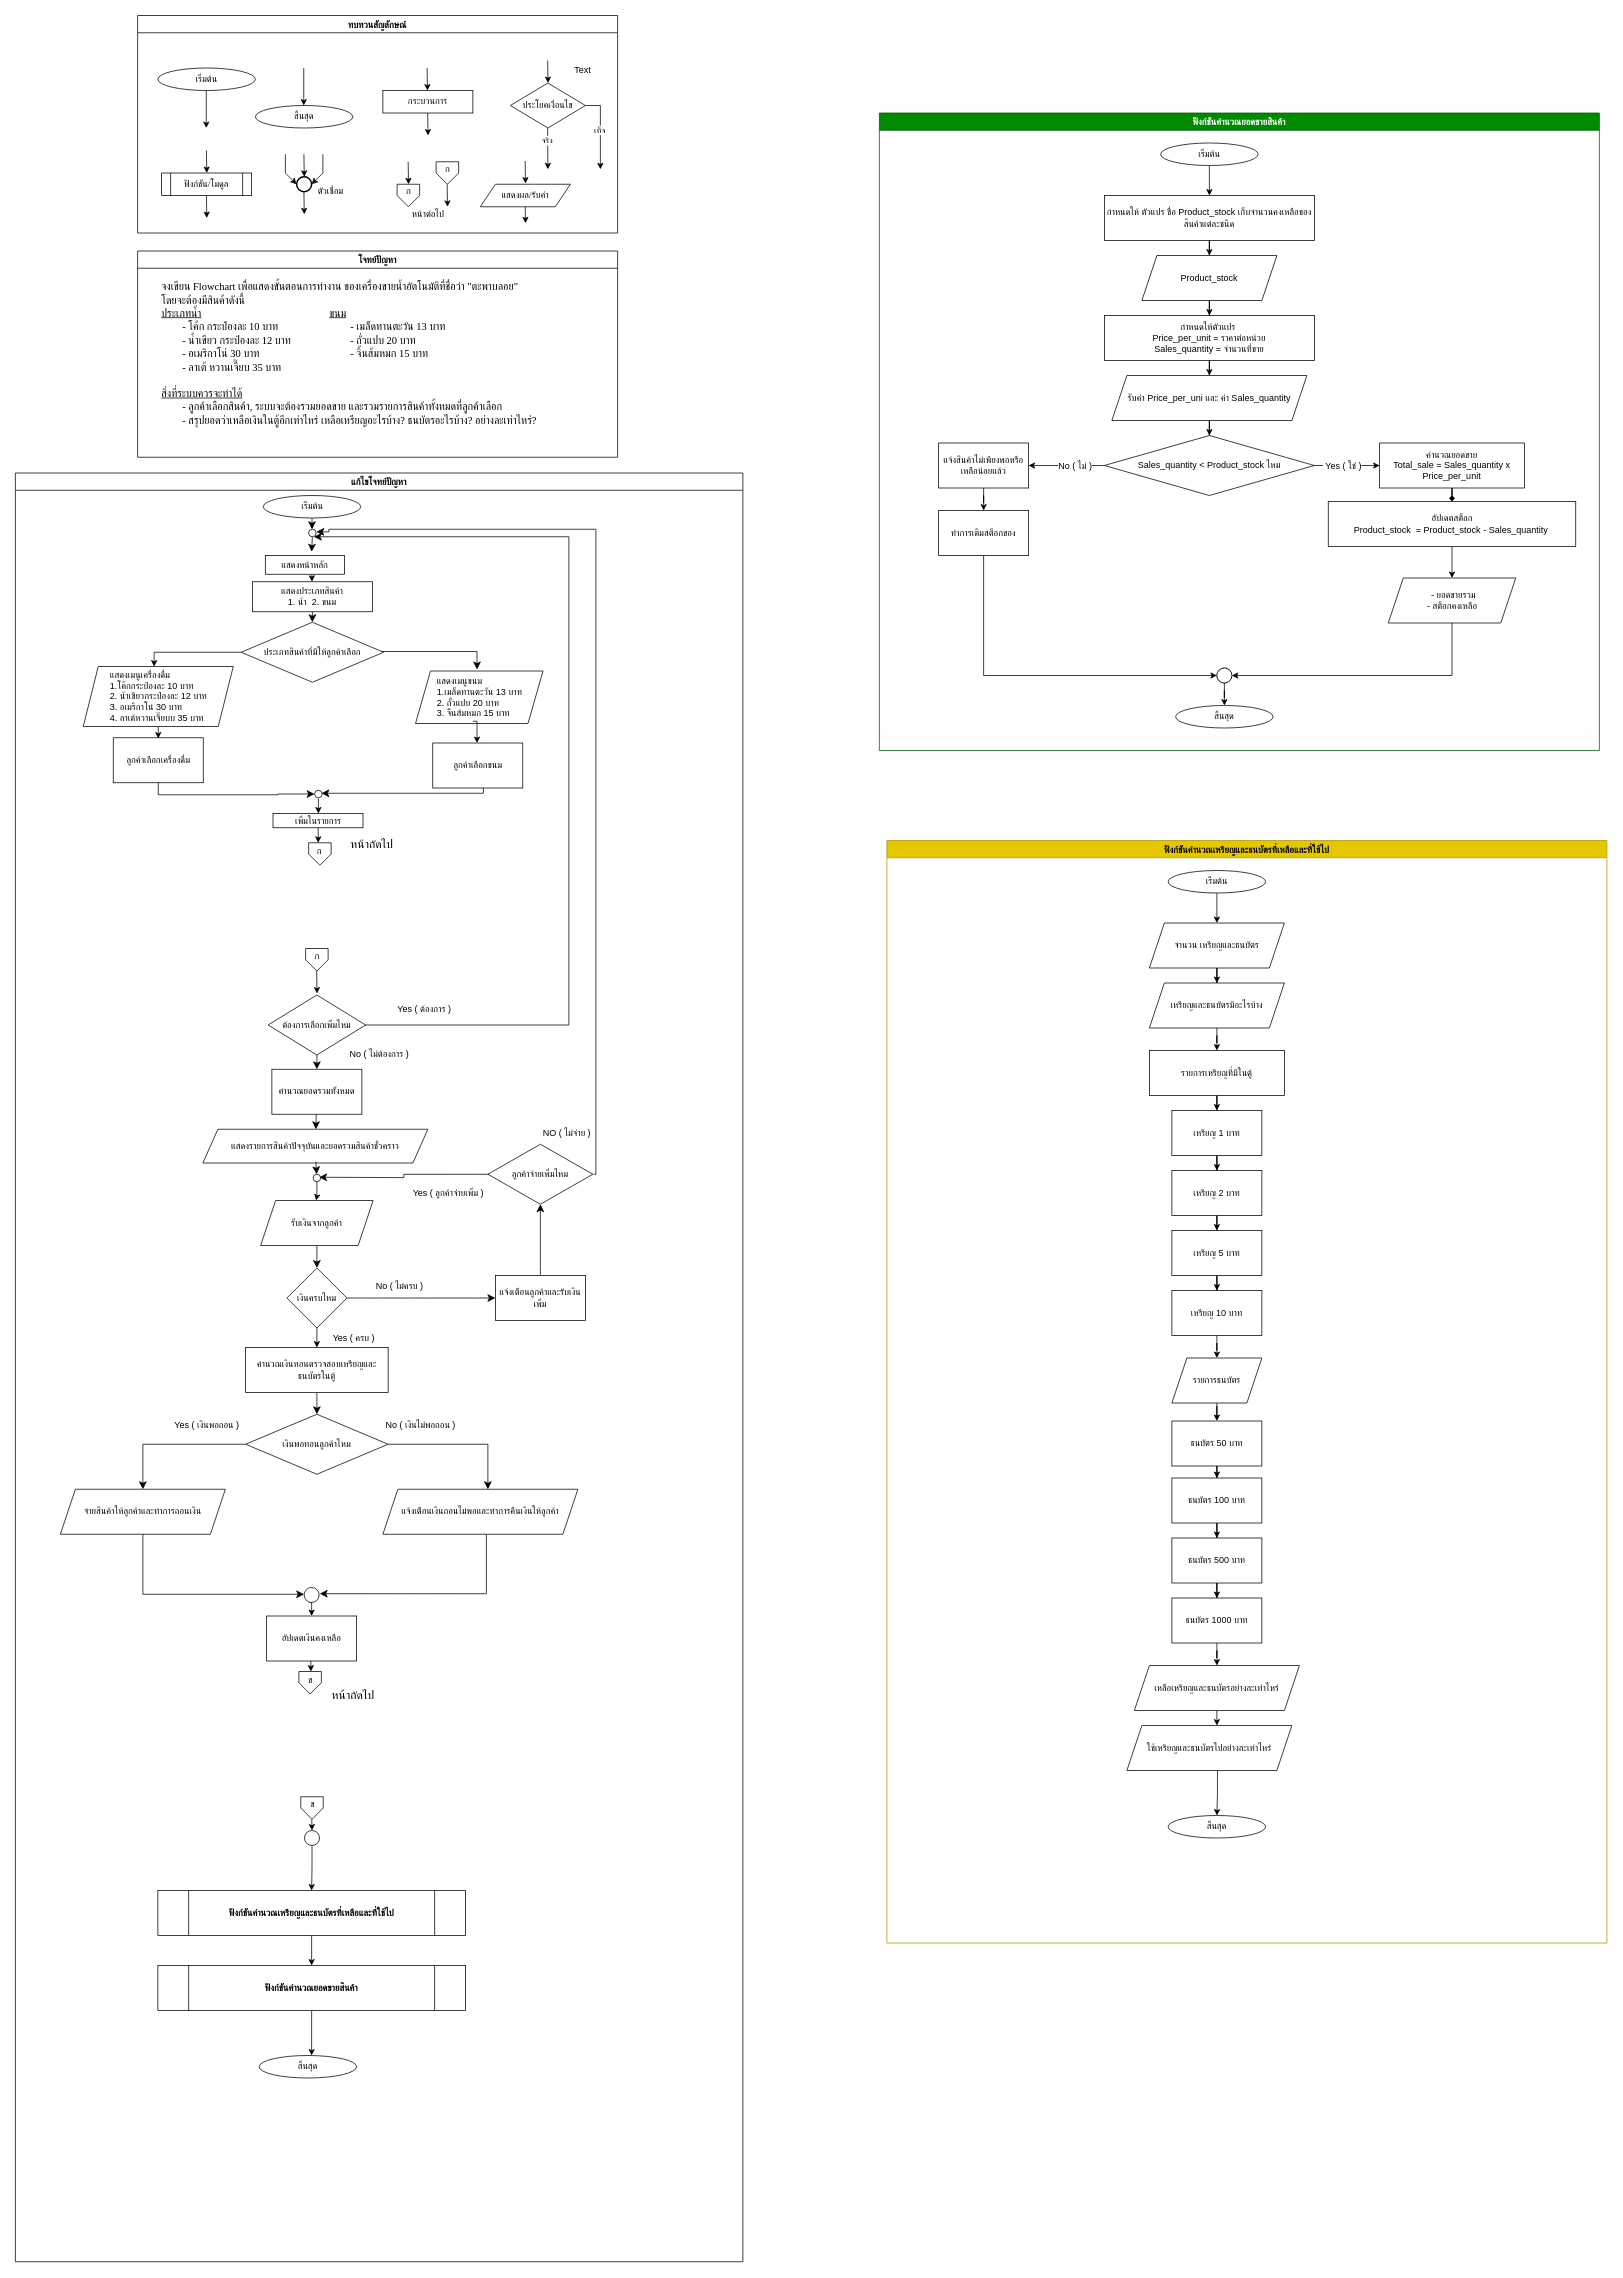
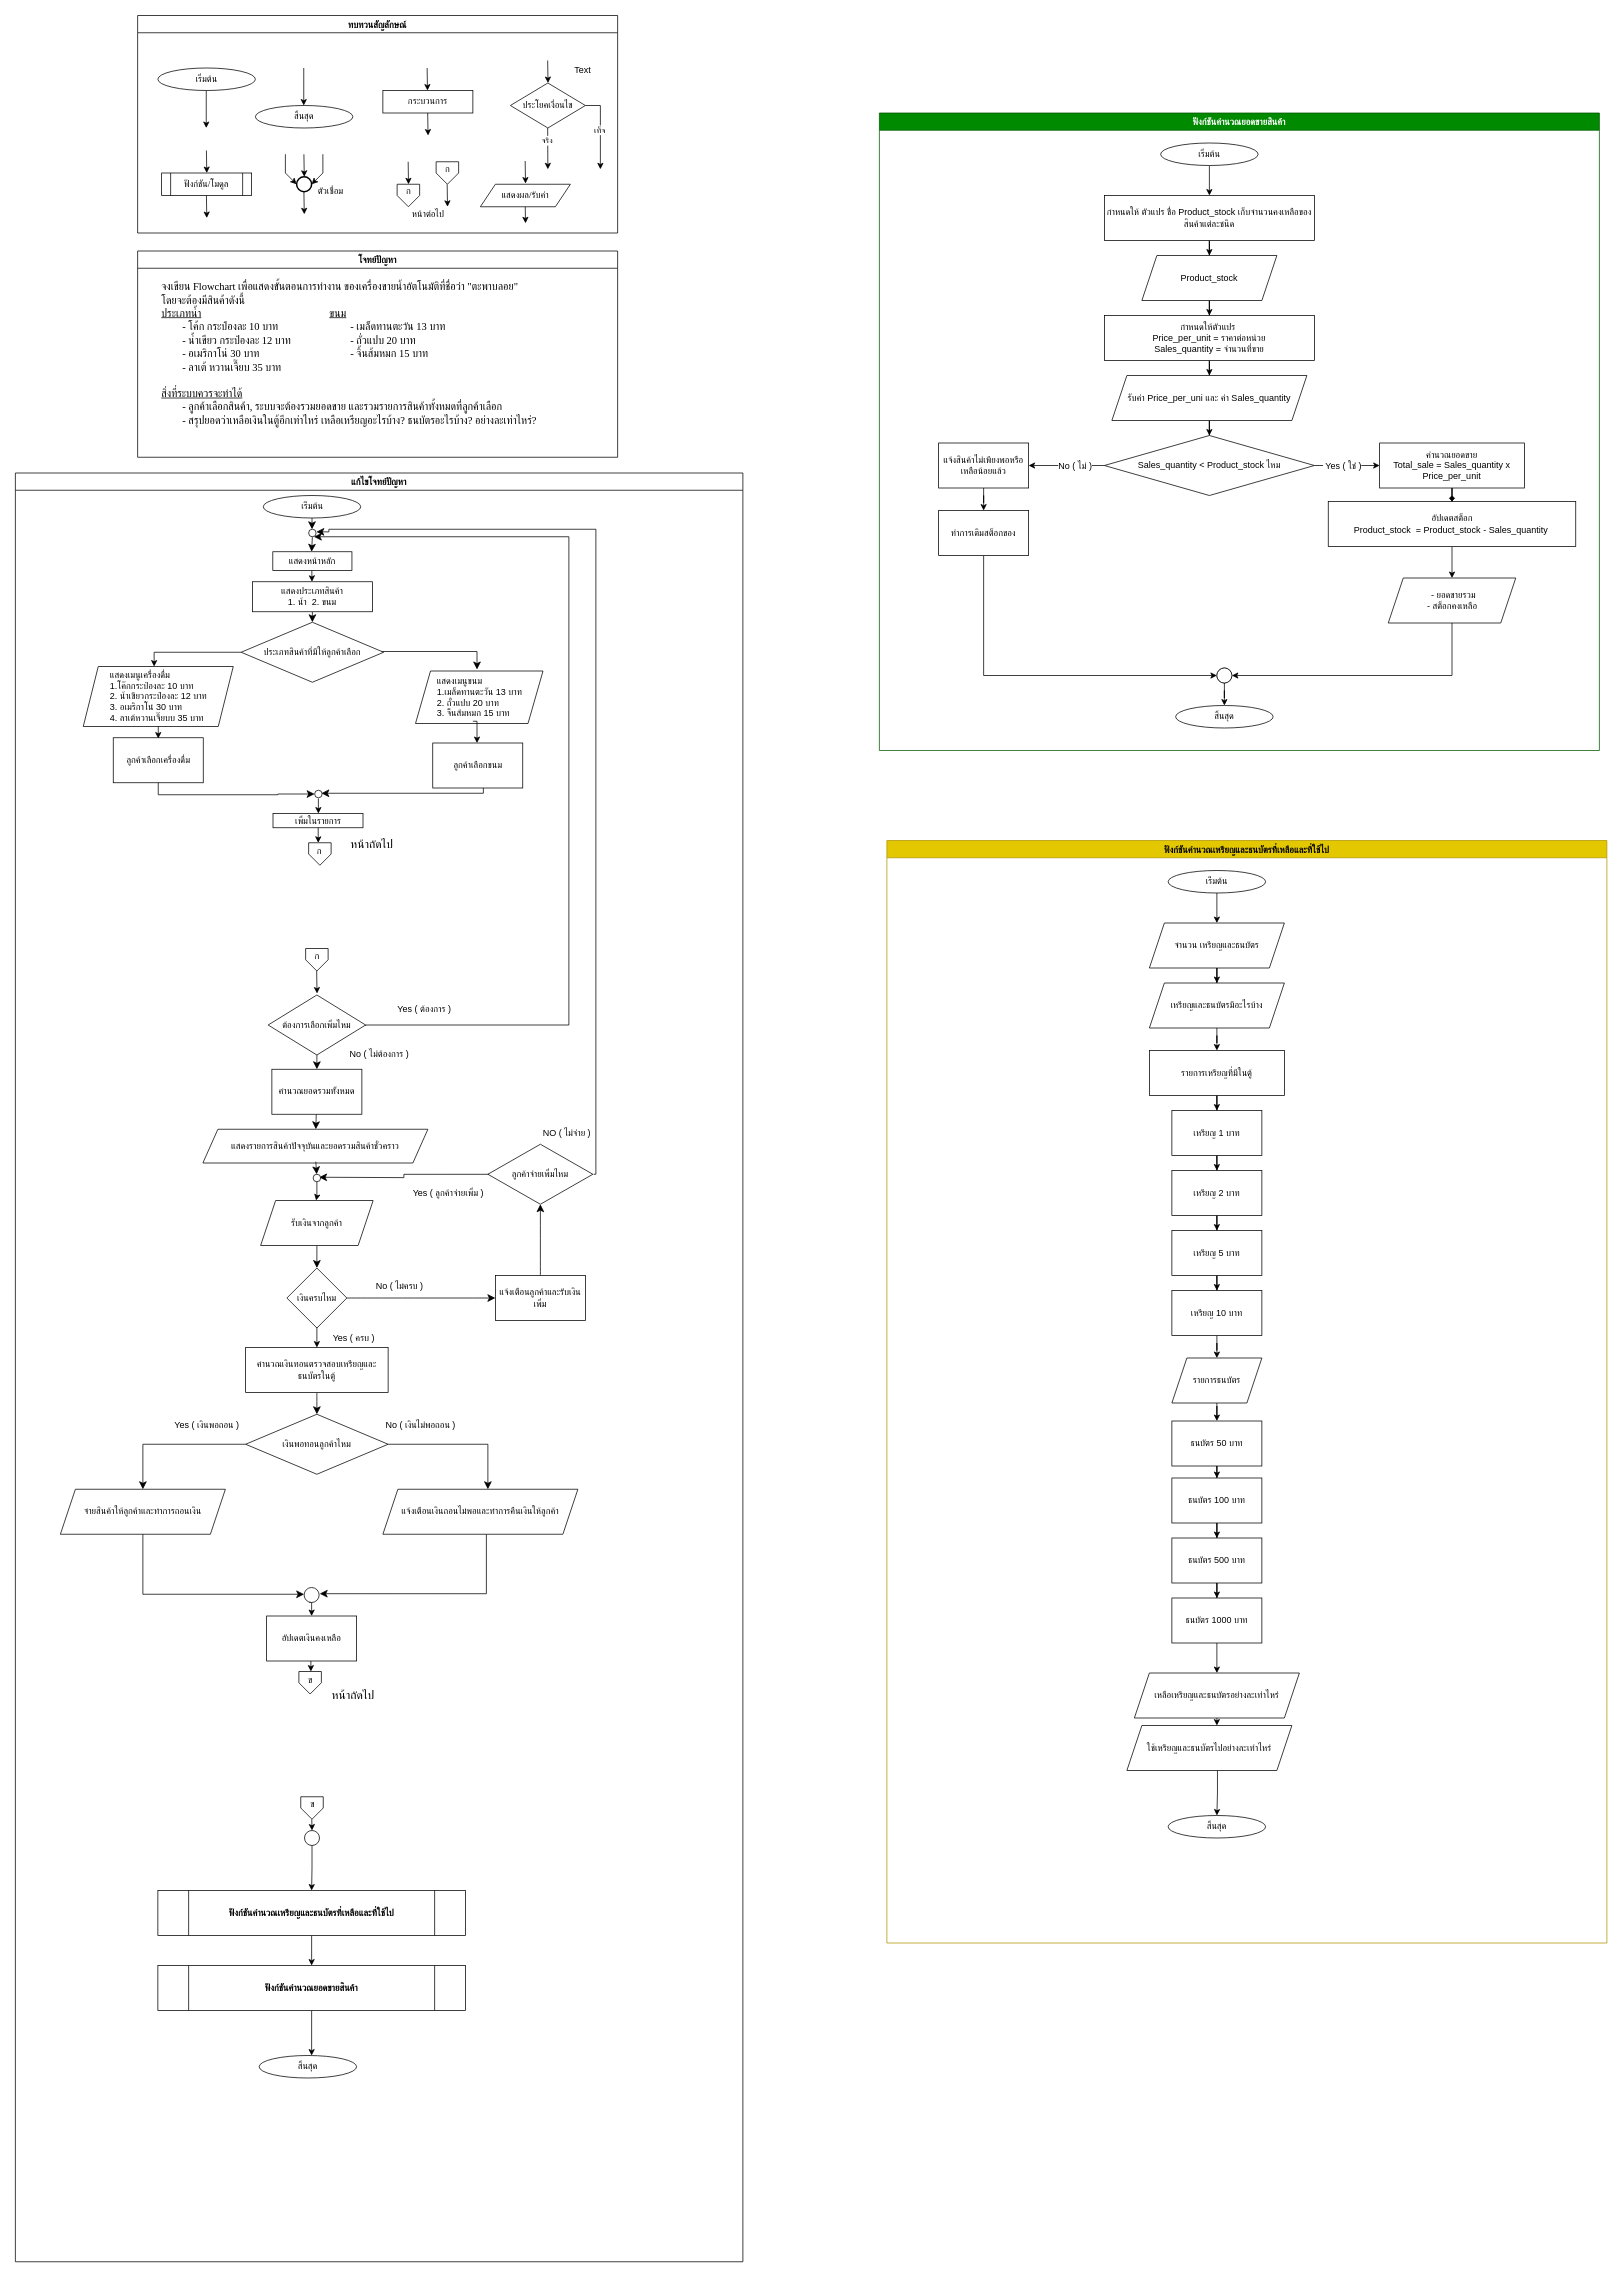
(305, 565) -> (312, 561)
(1217, 1688) -> (1217, 1695)
